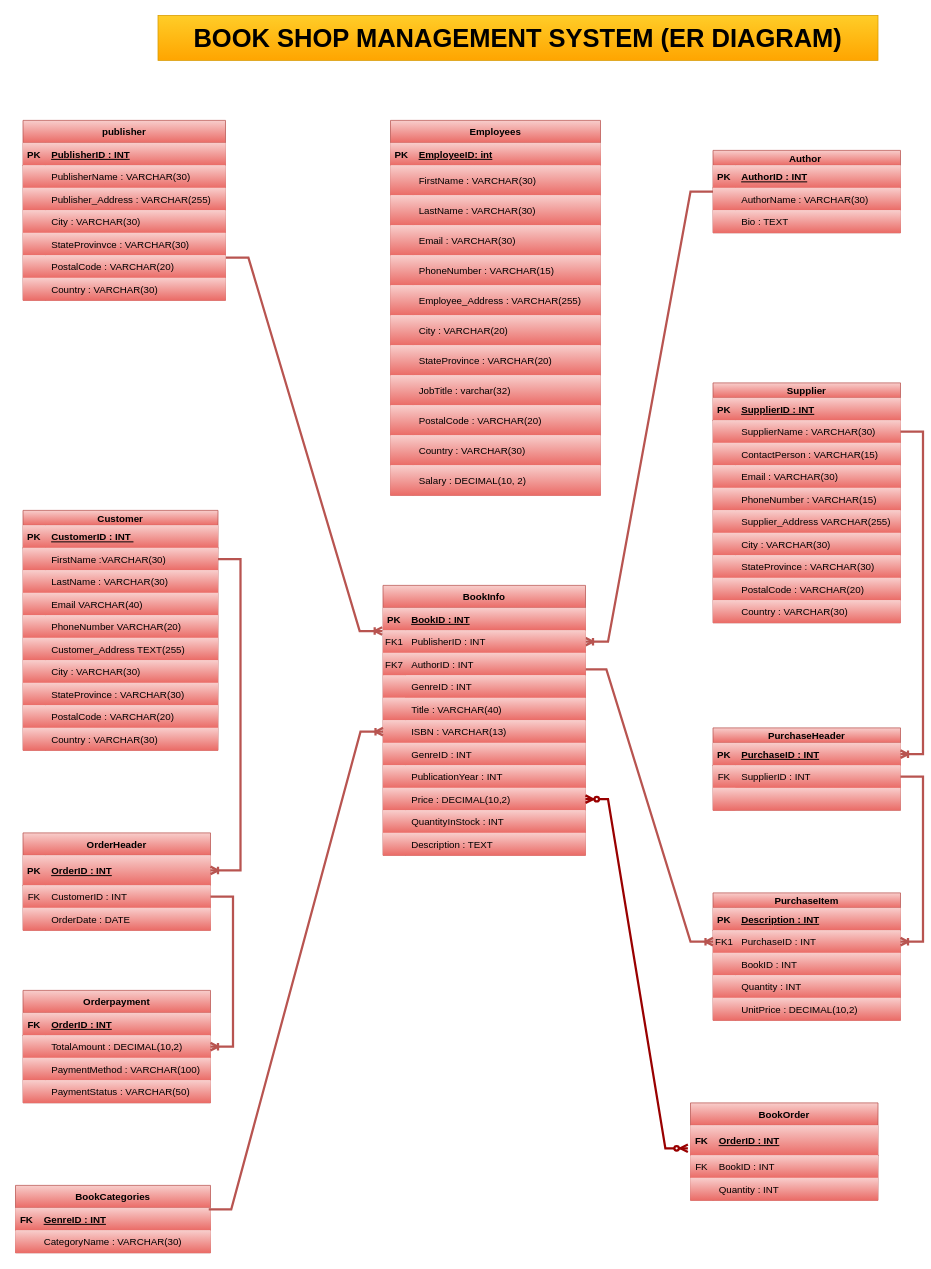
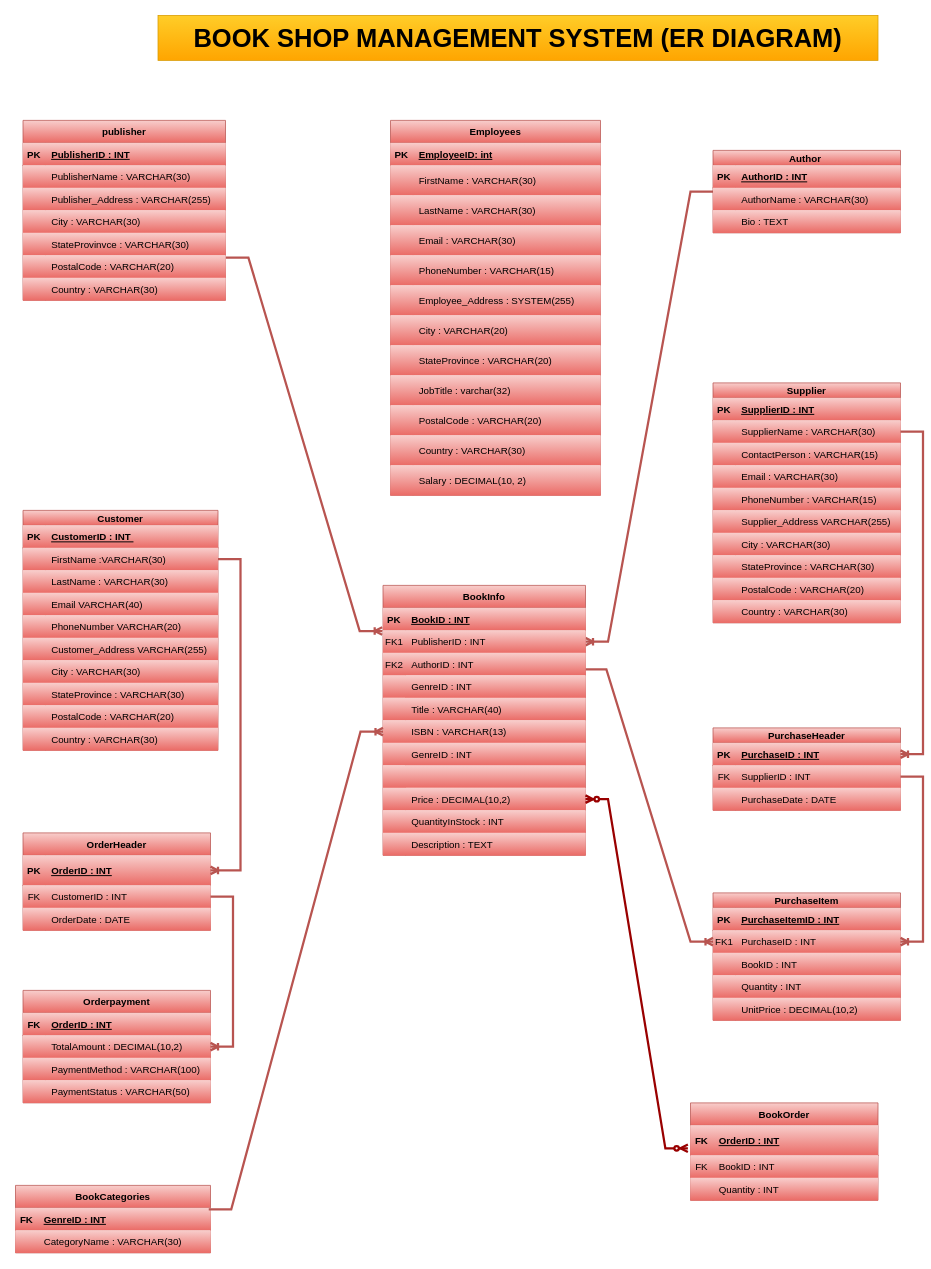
(498, 301) -> (495, 301)
(121, 650) -> (129, 650)
(394, 665) -> (394, 665)
(495, 777) -> none
none -> (818, 799)
(781, 920) -> (792, 920)
